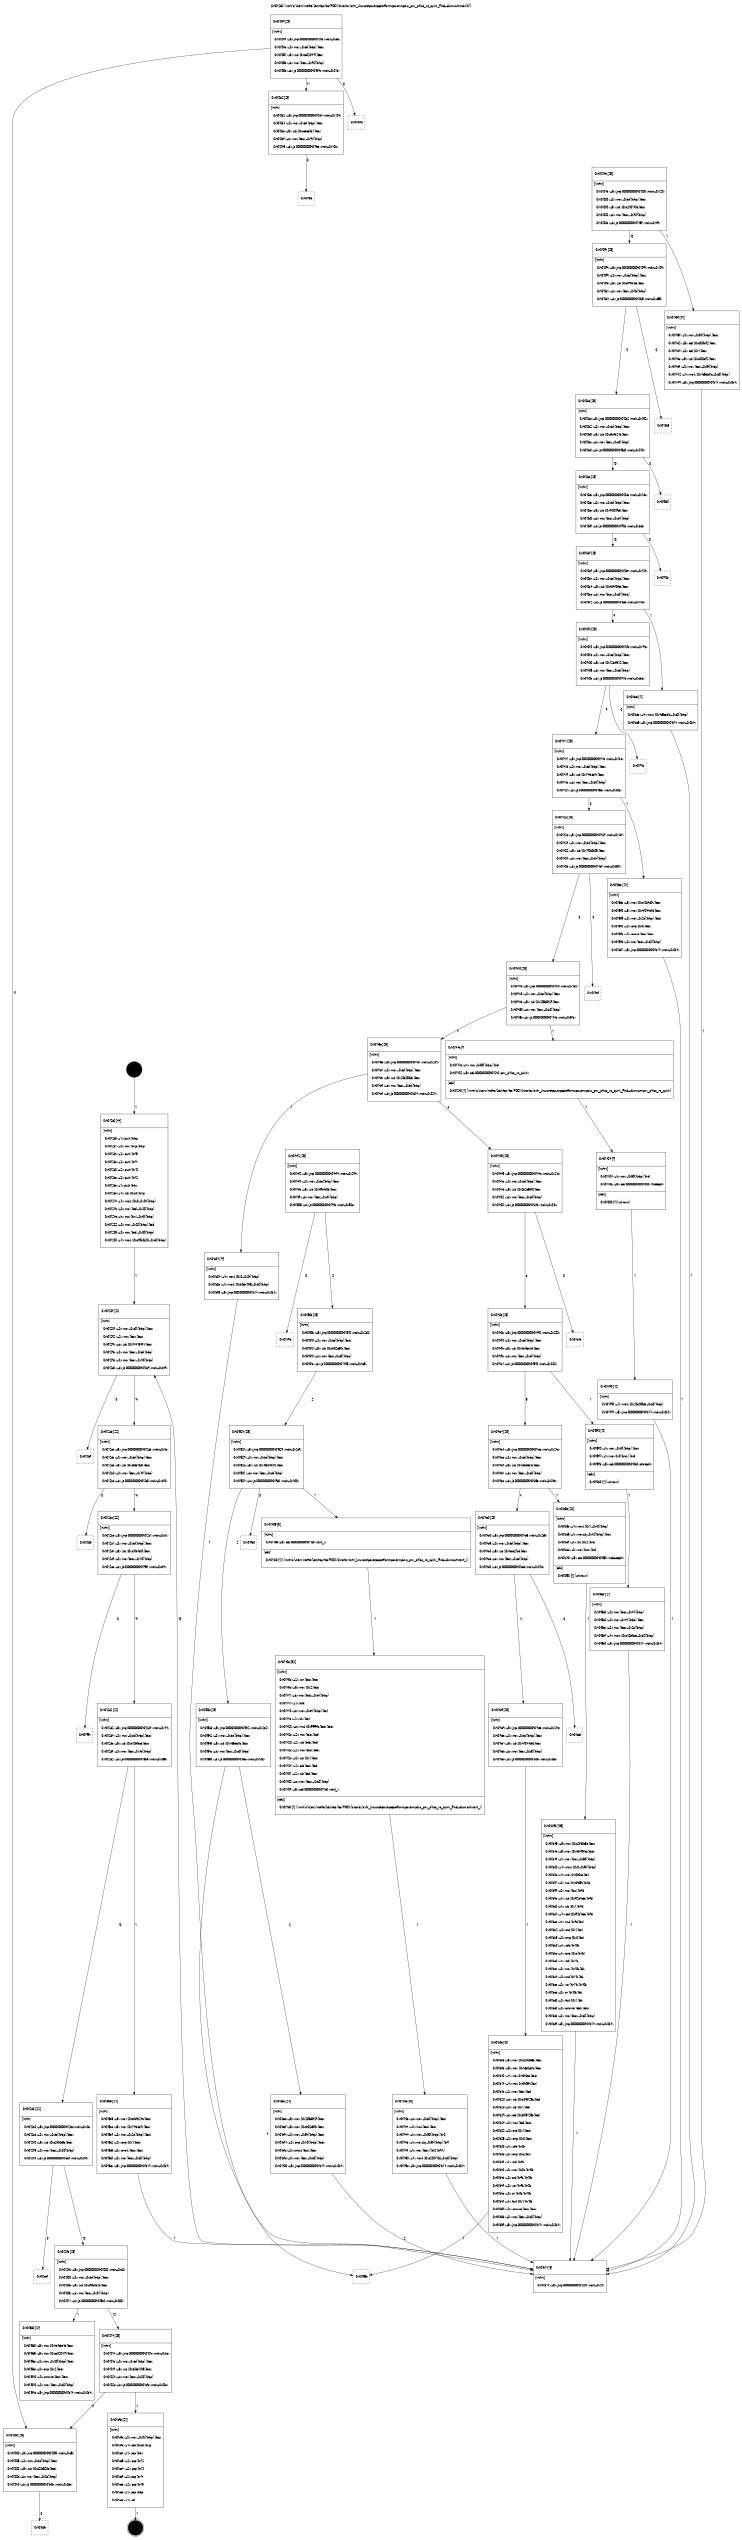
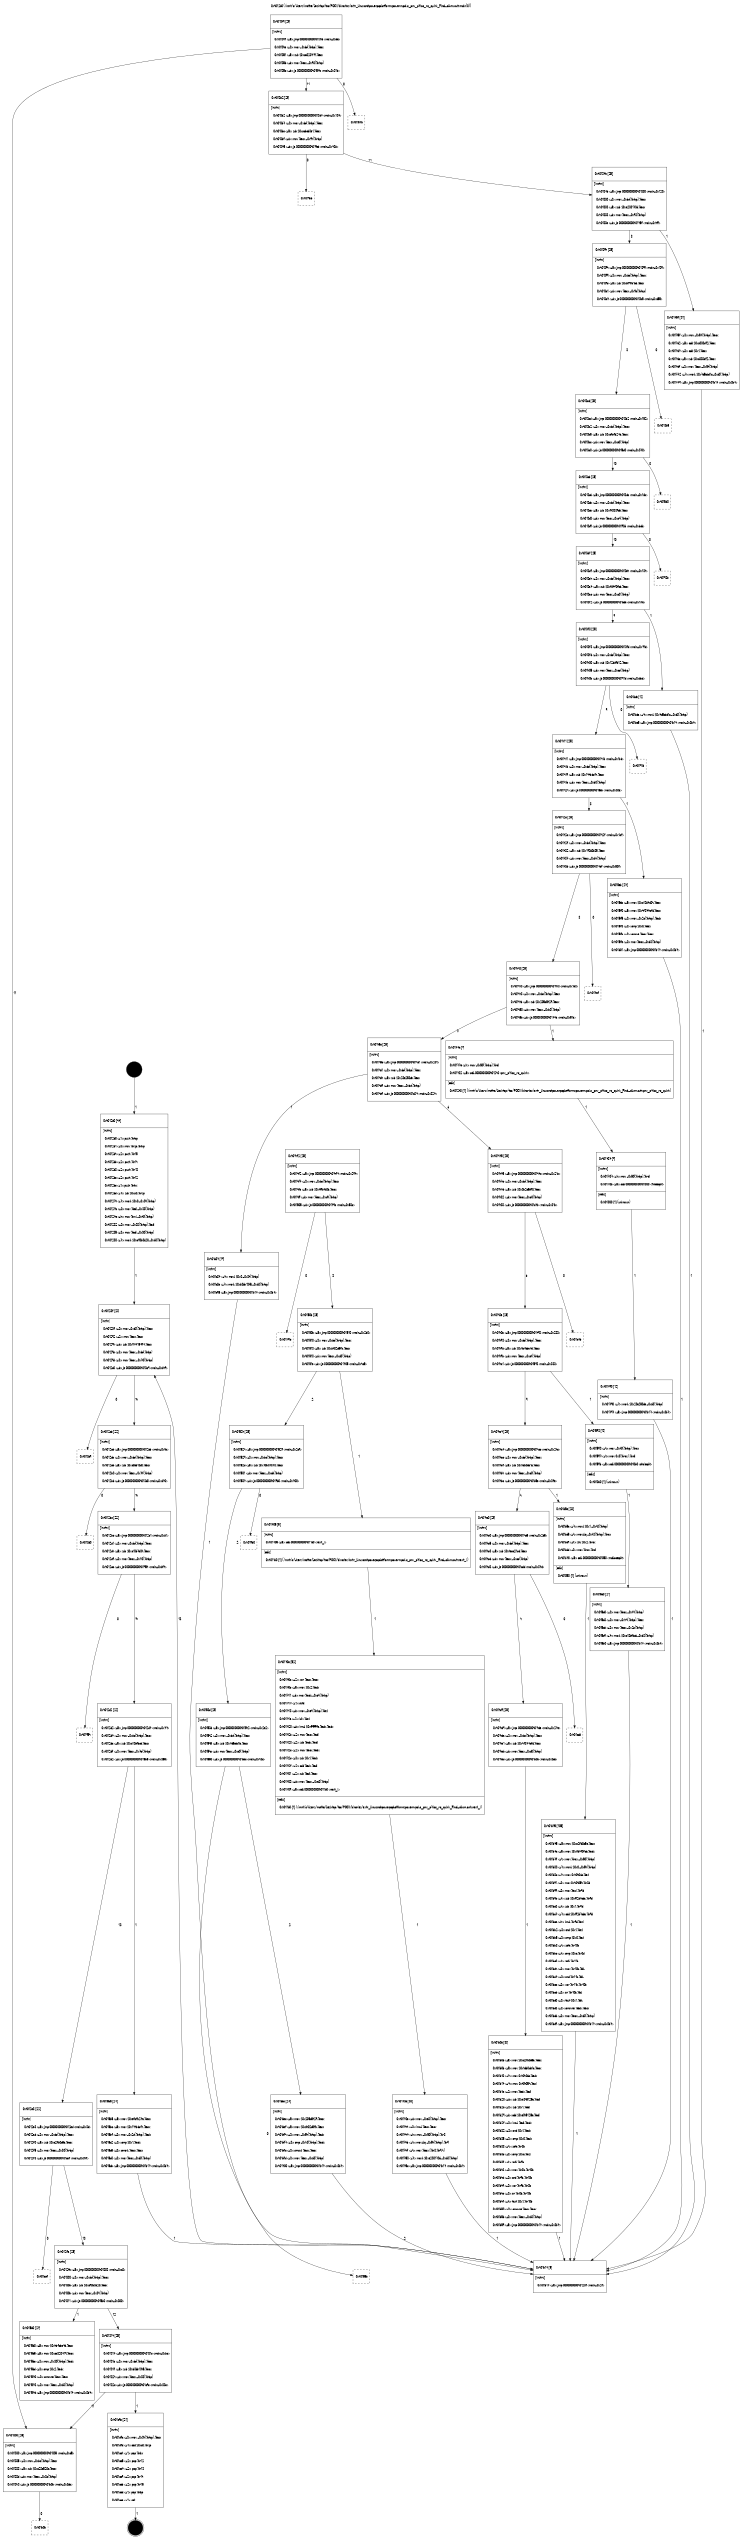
none -> (465, 180)
(631, 237) -> (631, 237)
(526, 1400) -> (526, 1400)
(319, 1502) -> (351, 1443)
(267, 2134) -> (267, 2134)
(442, 2250) -> (560, 2245)
